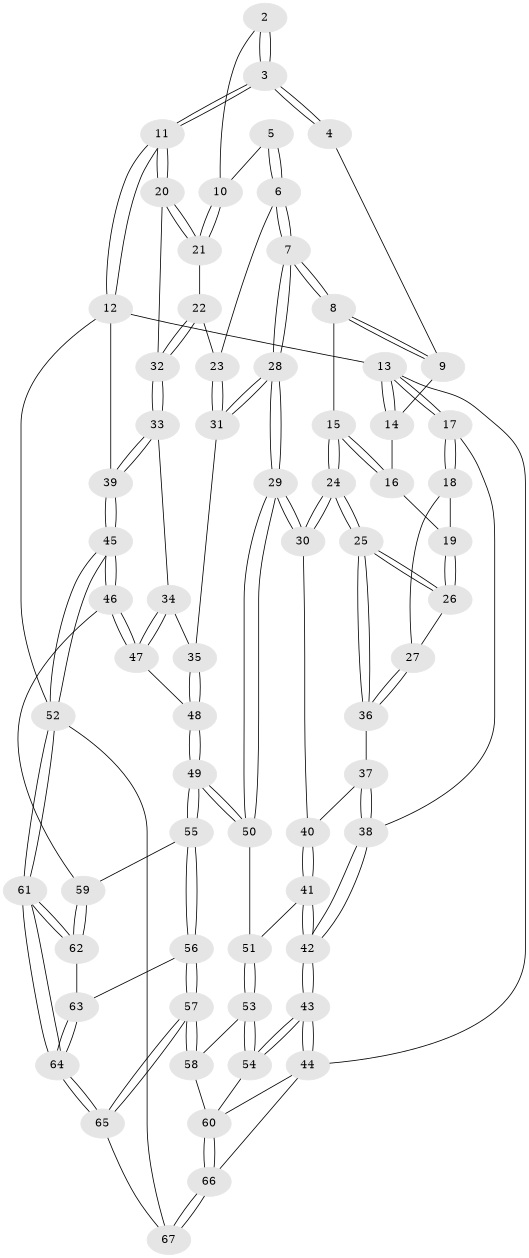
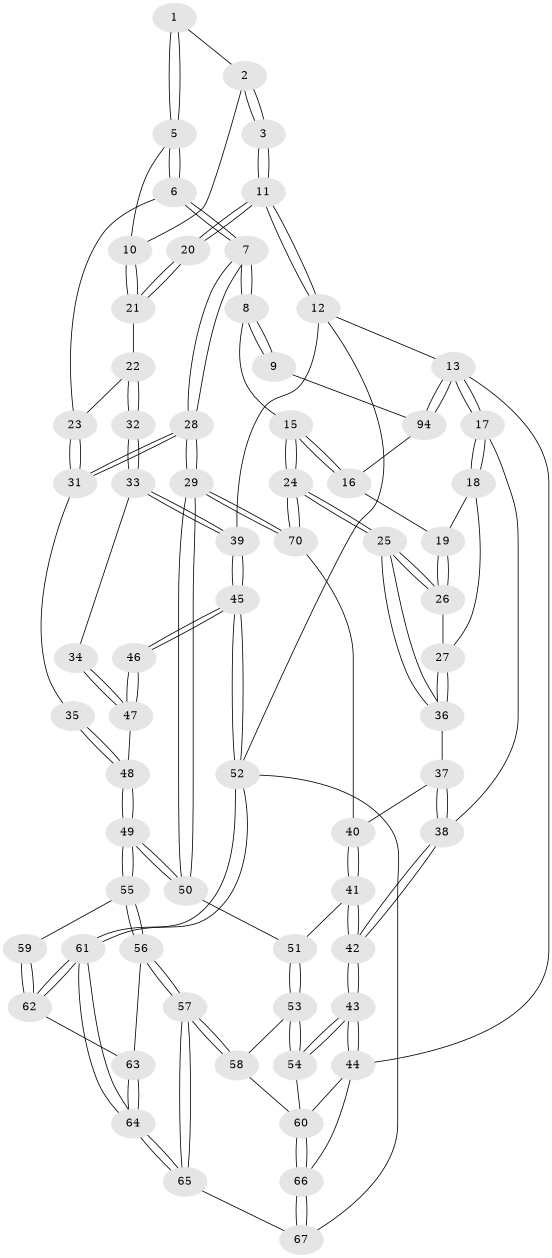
none -> (175, 18)
(330, 134) -> none
(160, 280) -> none
(392, 425) -> (424, 425)
(303, 542) -> (296, 542)
(182, 629) -> none
(19, 737) -> none
